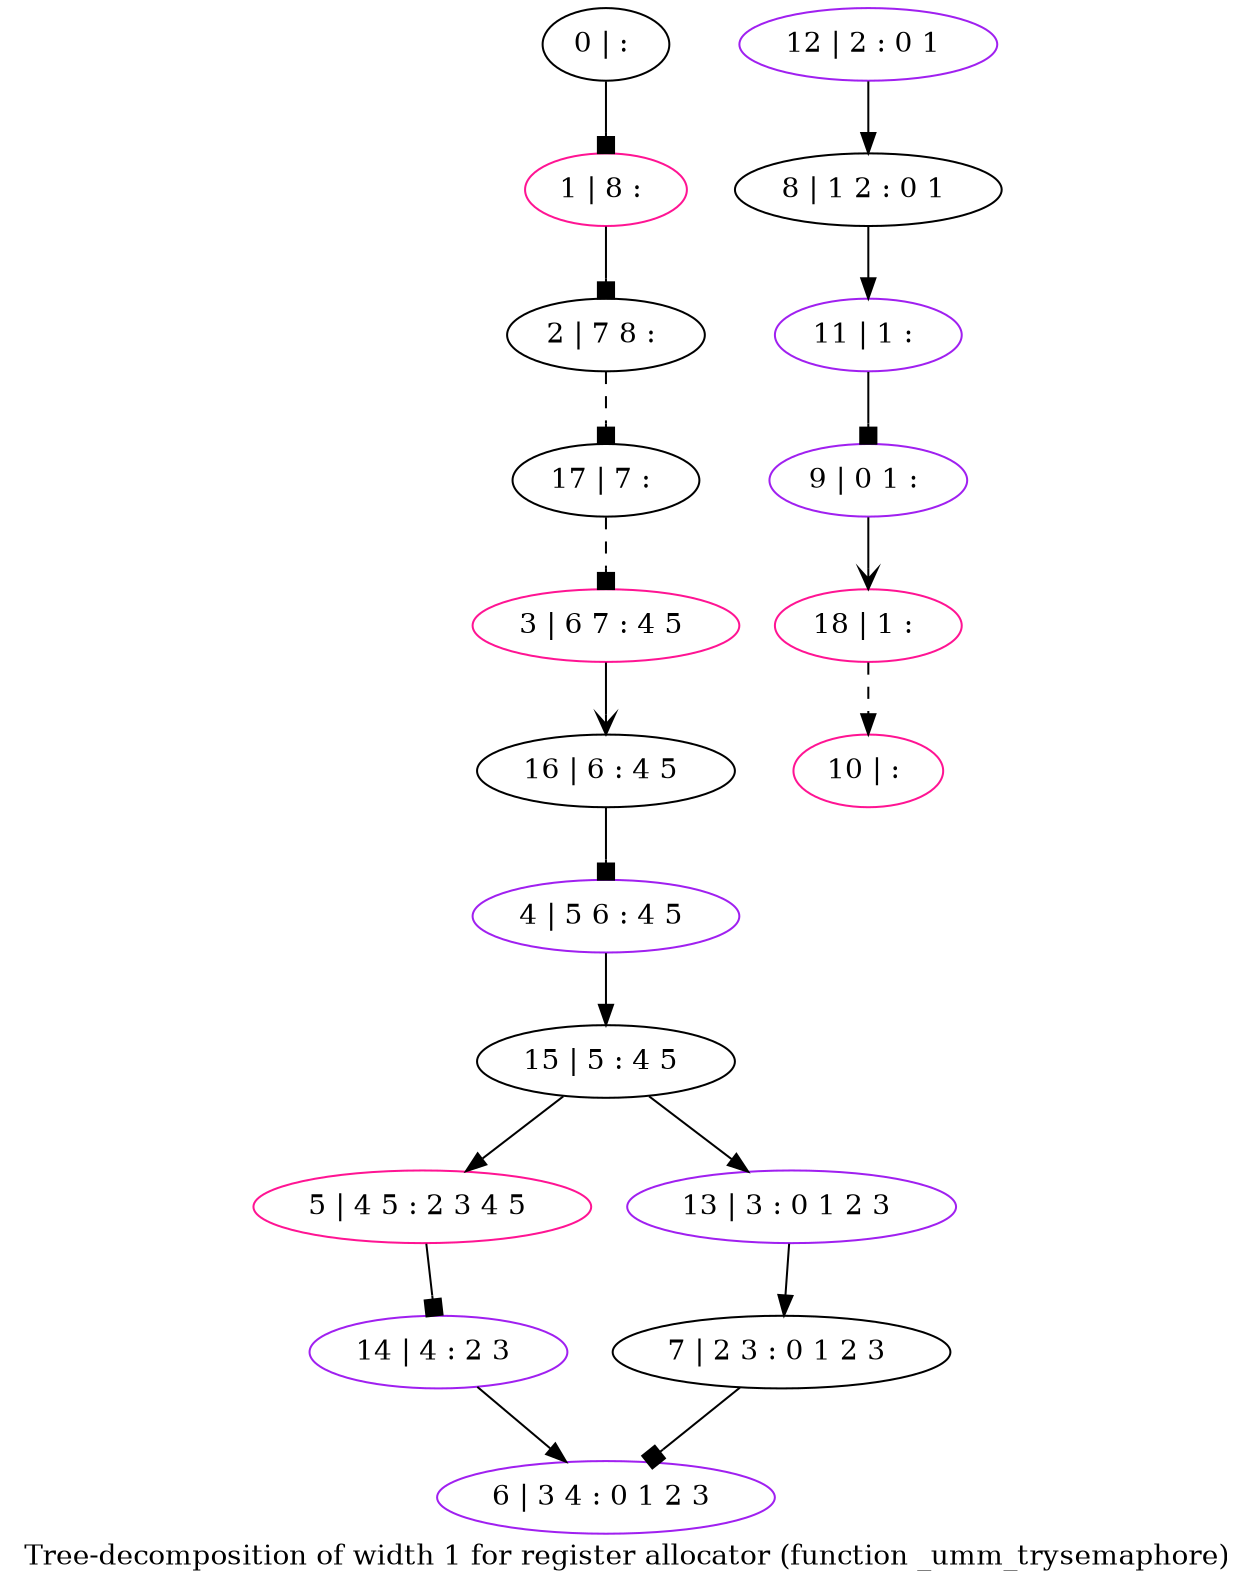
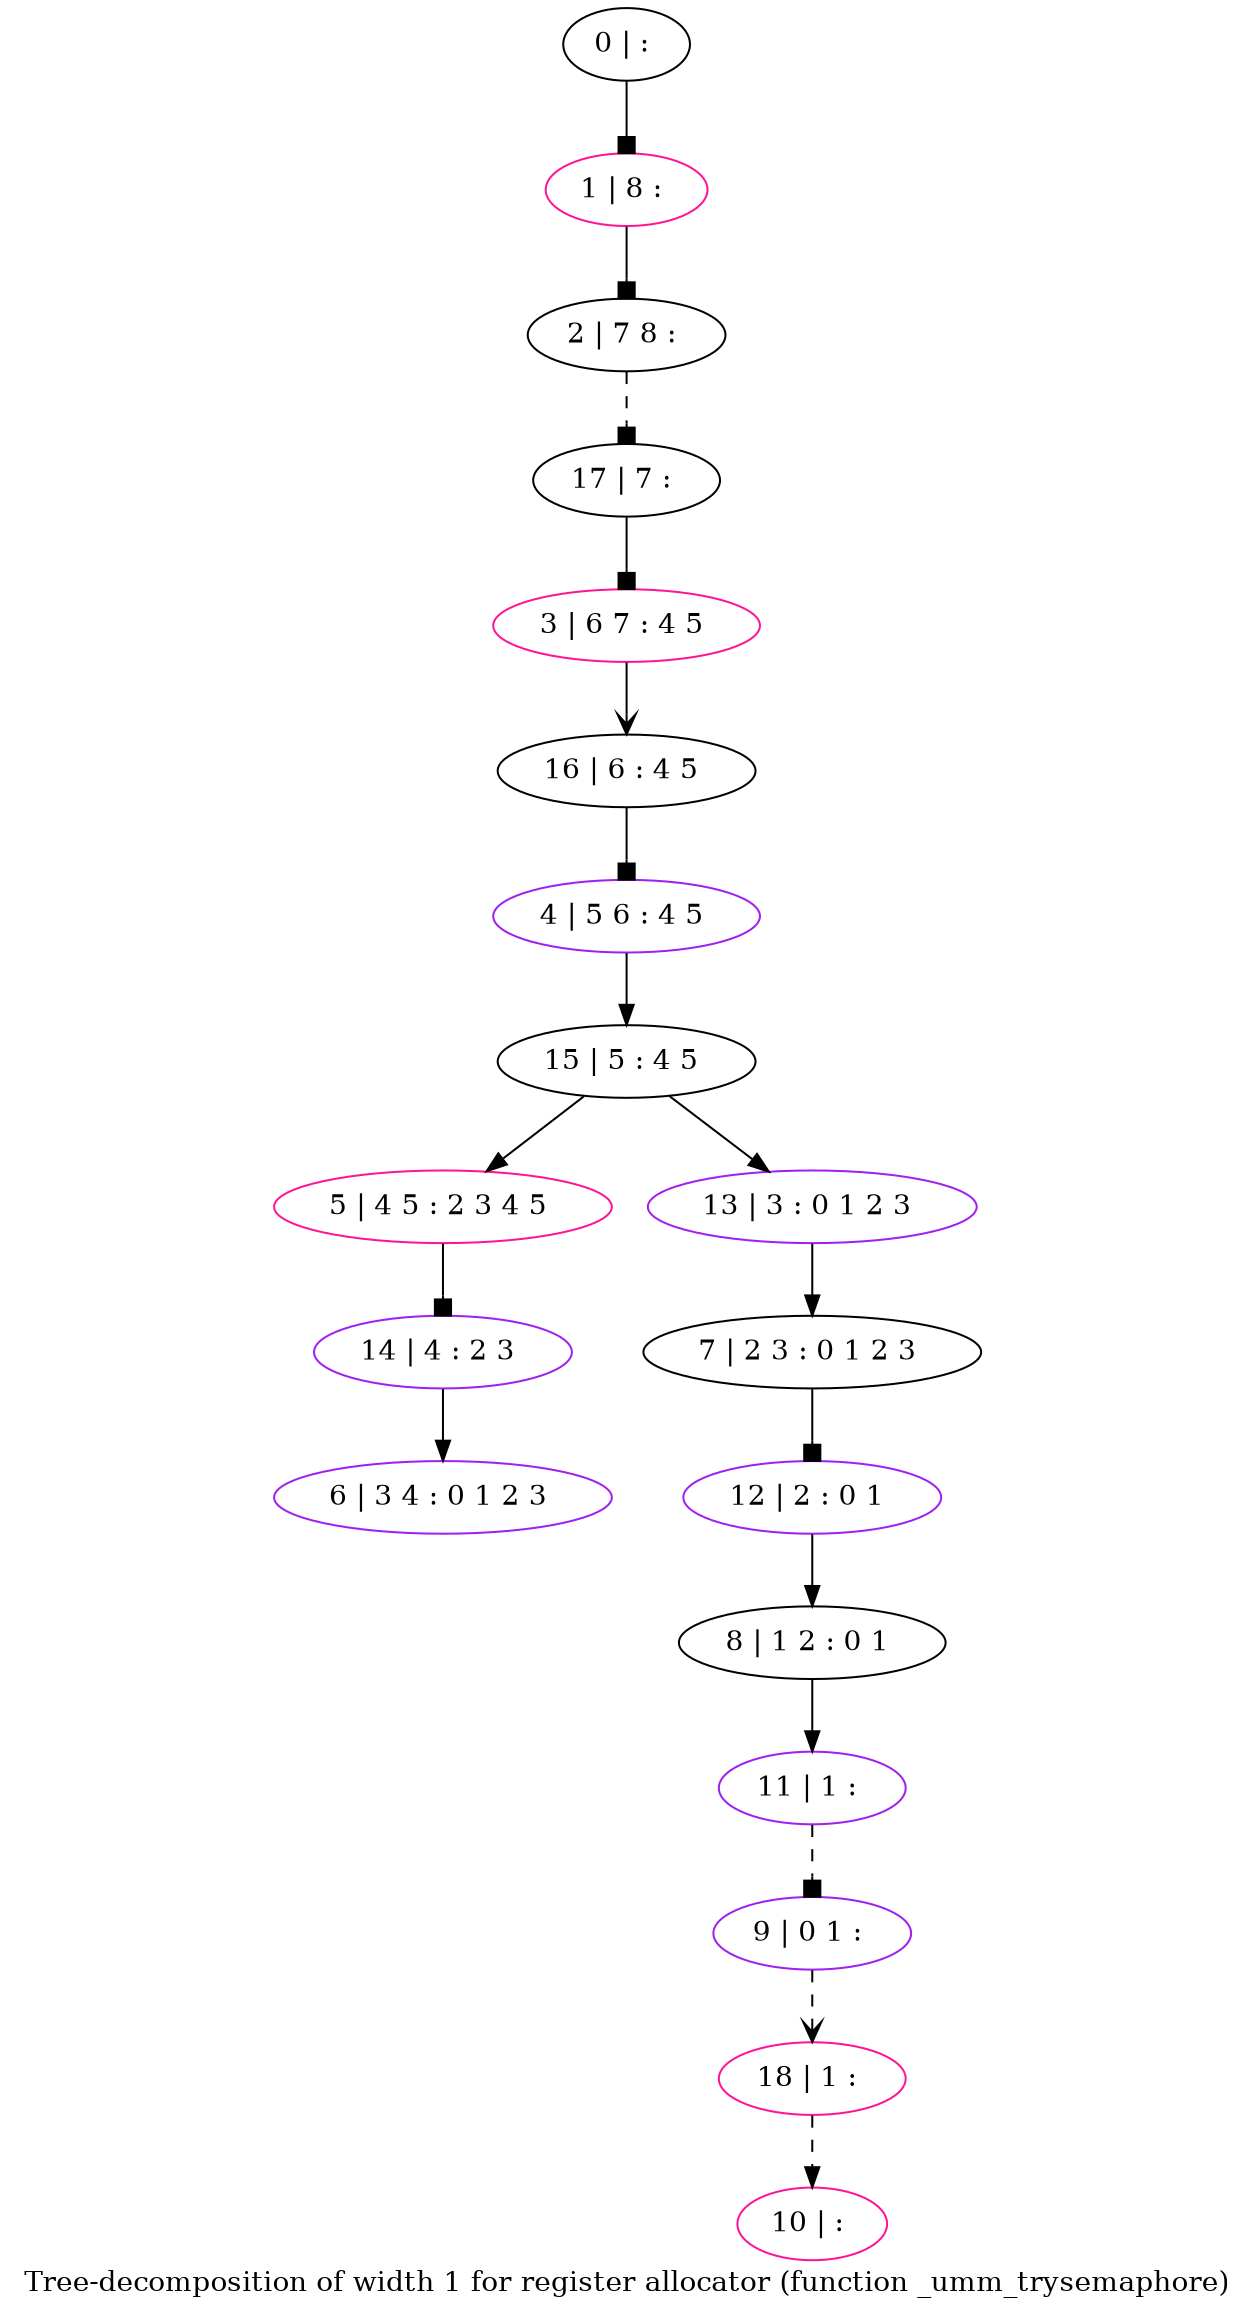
(868, 398) -> (812, 1851)
(606, 543) -> (627, 543)
(868, 543) -> (812, 1996)
(702, 1419) -> (812, 1415)
